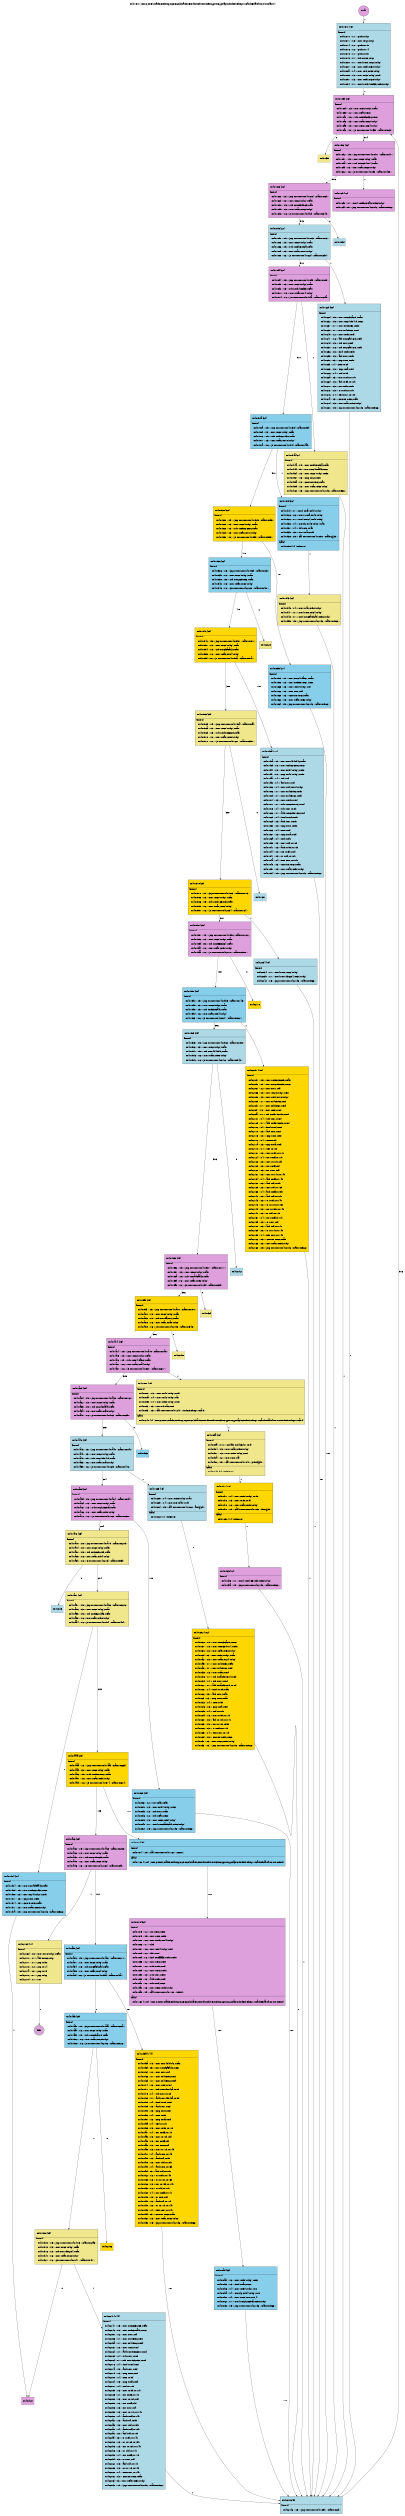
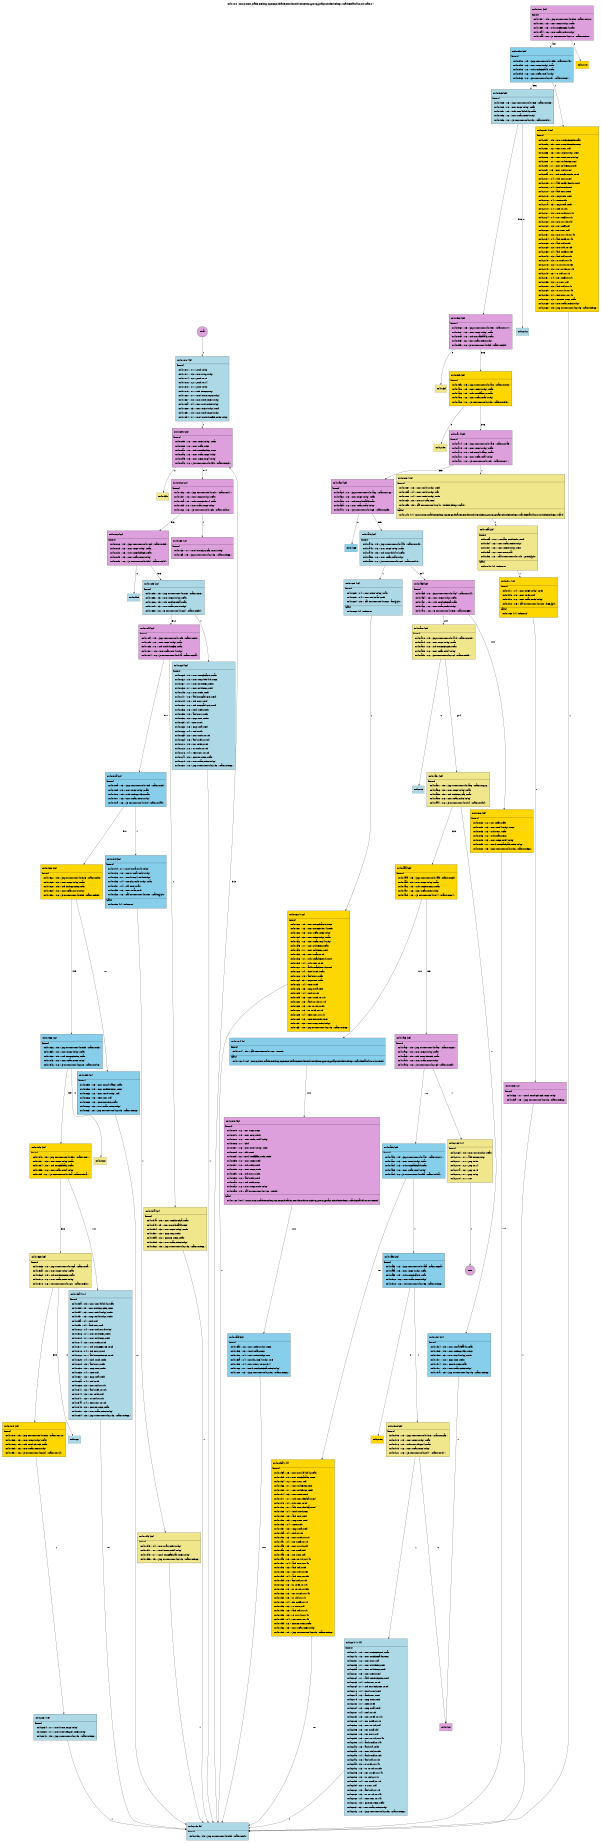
(220, 917) -> none
(164, 1811) -> (502, 831)
